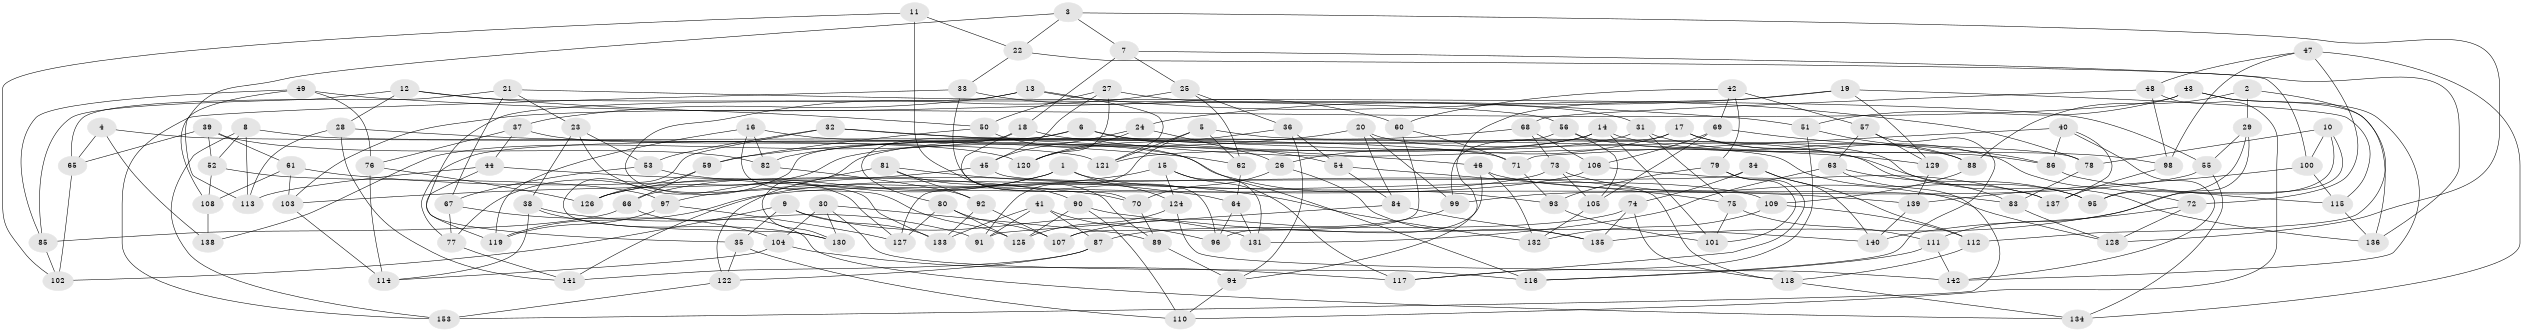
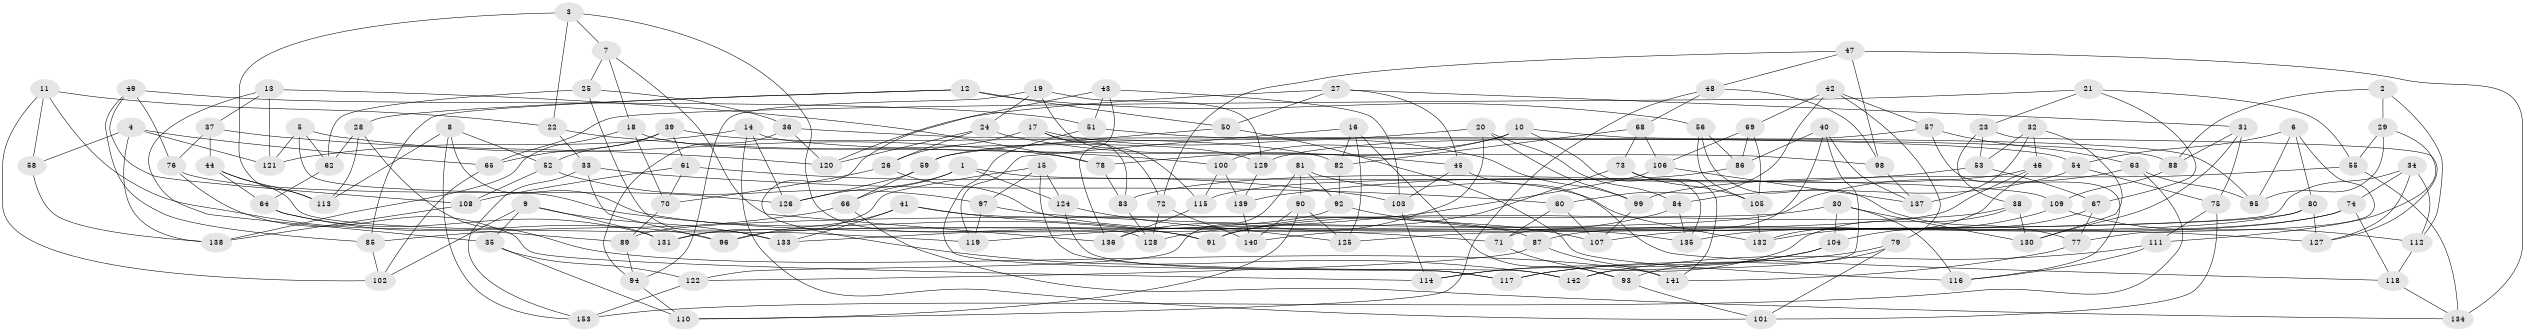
none -> (32, 166)
